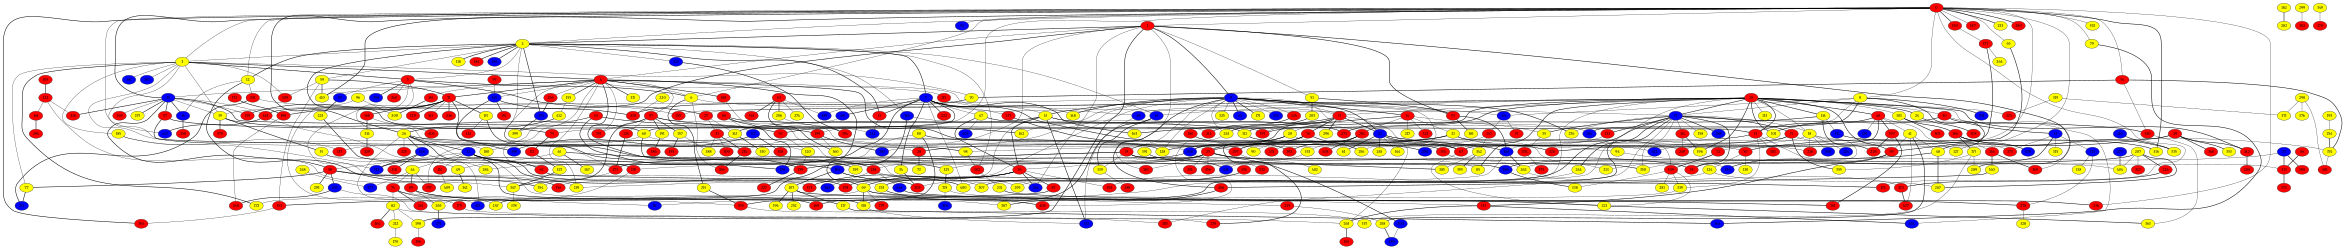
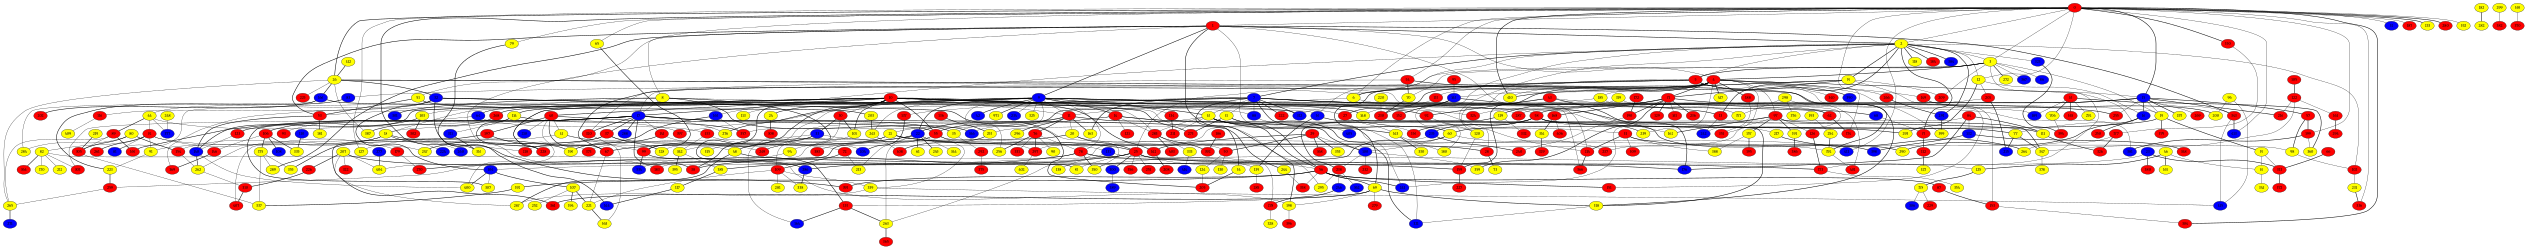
(382, 48) -> (1966, 56)
(422, 62) -> (1875, 62)
(86, 87) -> (1723, 85)
(568, 98) -> none
(633, 98) -> (1720, 98)
(779, 116) -> (2052, 116)
(1258, 116) -> (996, 116)
(690, 131) -> none
(140, 134) -> (1610, 57)
(1700, 134) -> none
(784, 140) -> none
none -> (1900, 143)
none -> (151, 152)
(1144, 152) -> none
none -> (1902, 152)
(314, 161) -> (1954, 117)
(1992, 170) -> none
(461, 178) -> (2262, 179)
(1823, 181) -> (641, 194)
(531, 182) -> (2029, 143)
(2082, 183) -> (411, 198)
none -> (518, 188)
(793, 197) -> (558, 195)
(560, 198) -> (1333, 200)
(817, 198) -> (707, 176)
(1382, 224) -> none
(396, 233) -> (42, 161)
